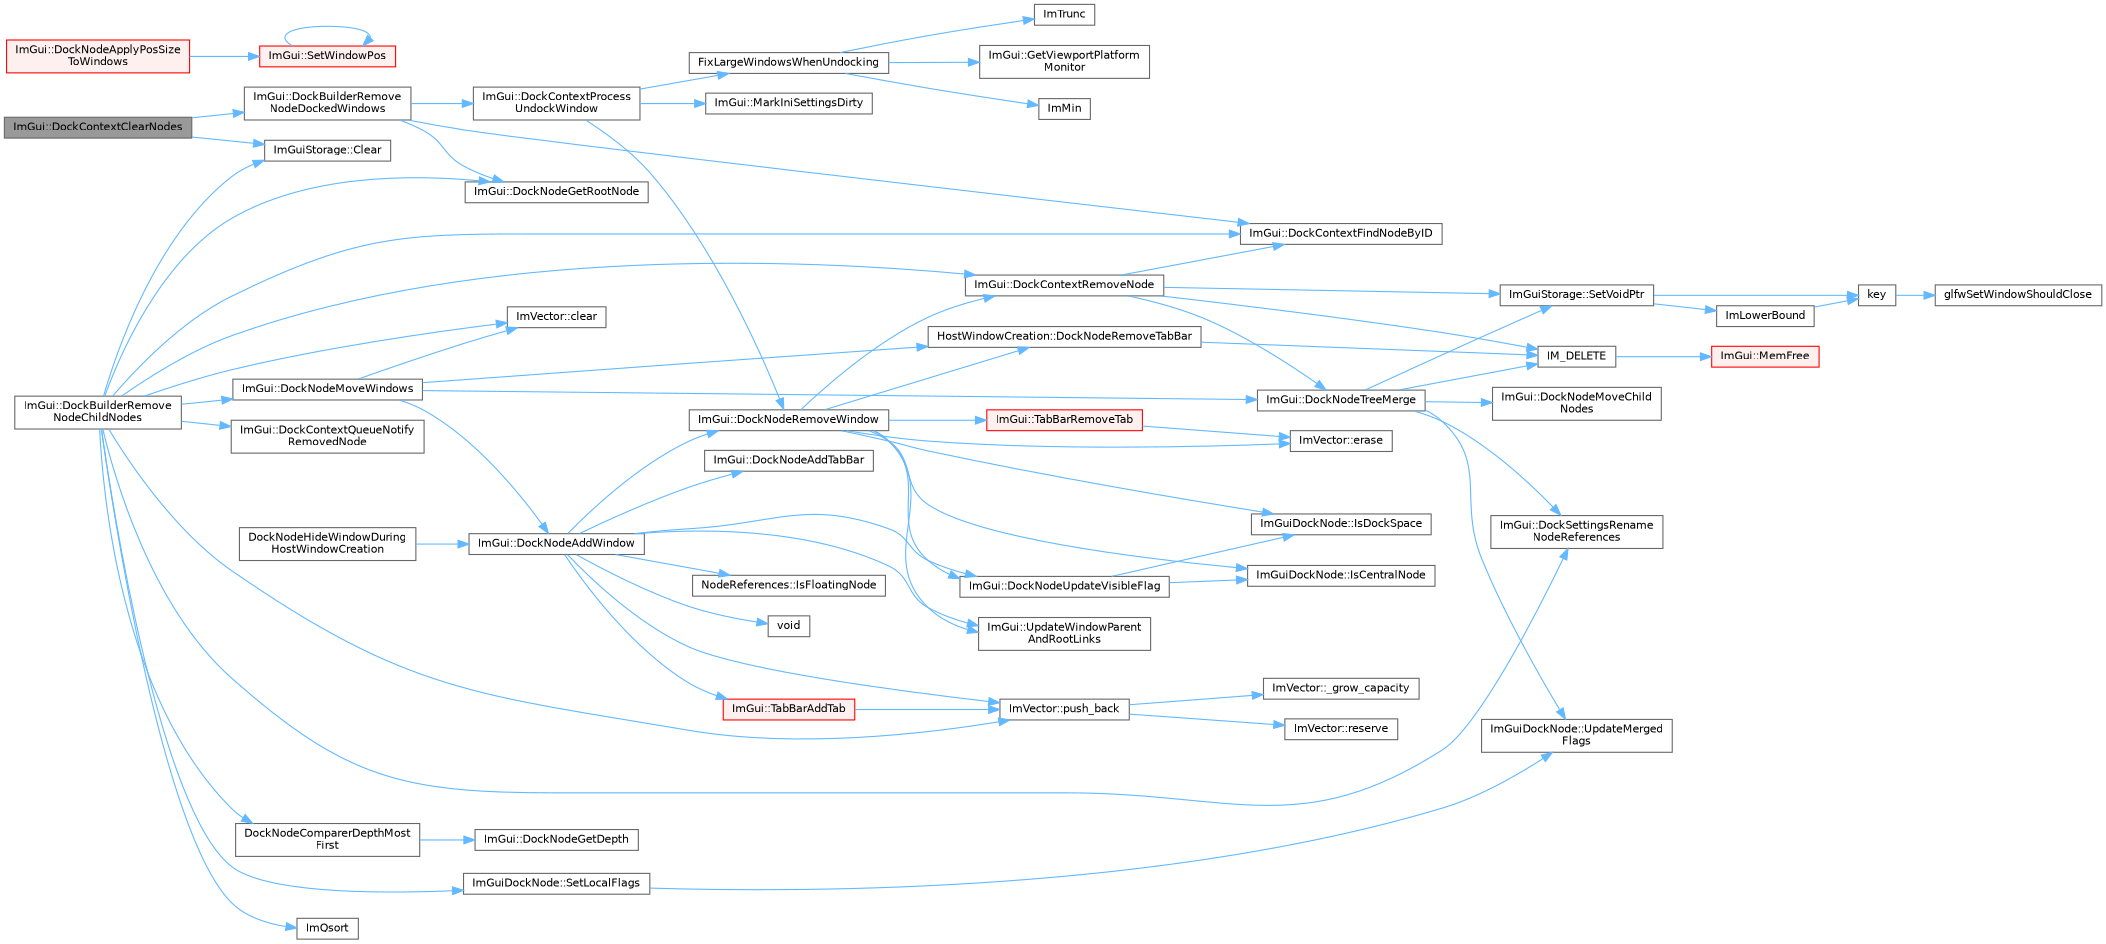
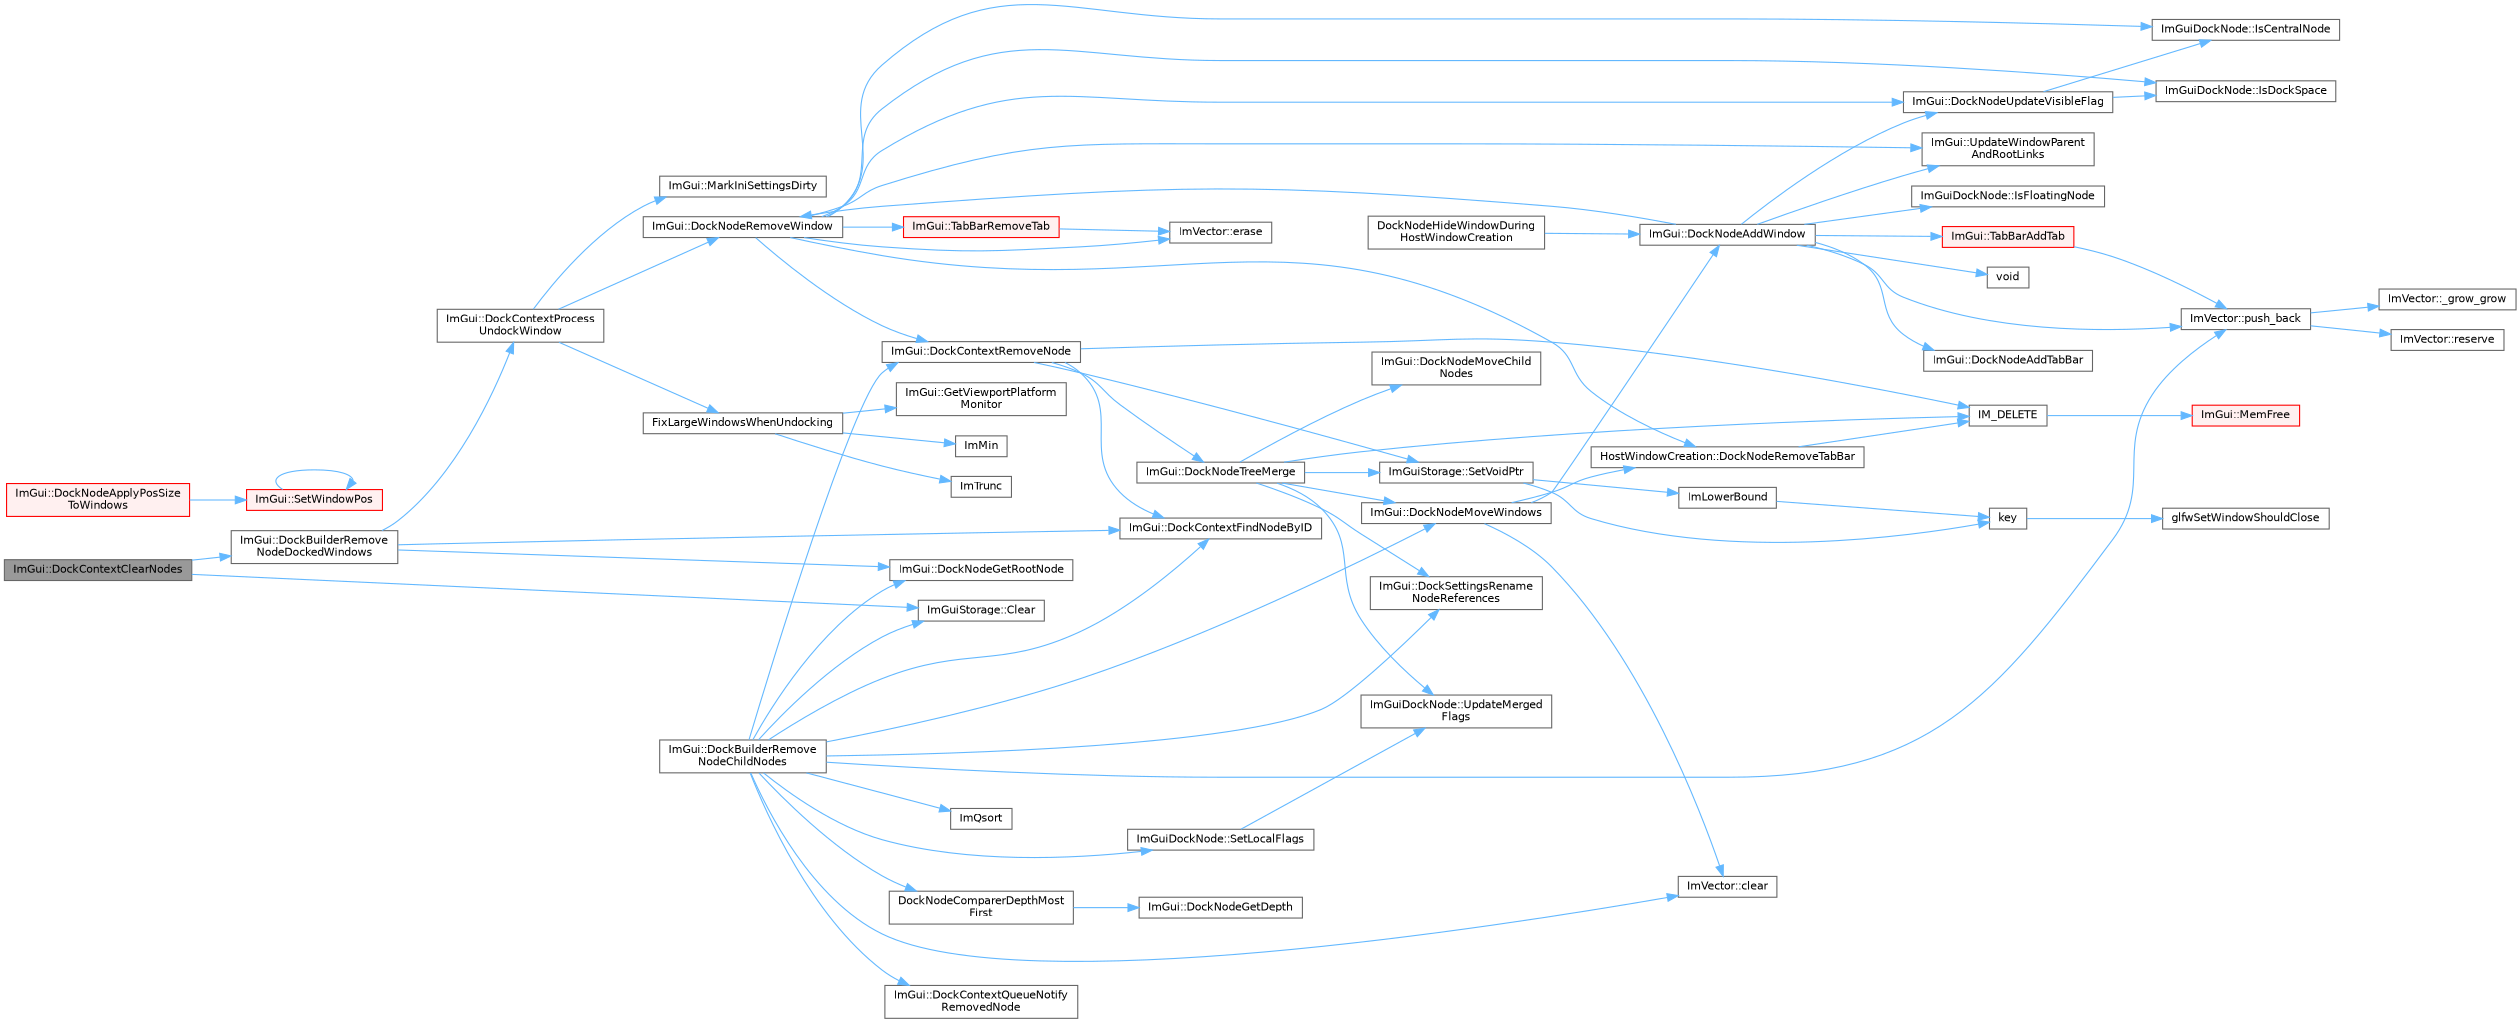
(834, 395) -> (1333, 492)
(789, 586) -> (2008, 196)
(1341, 689) -> (2448, 299)
